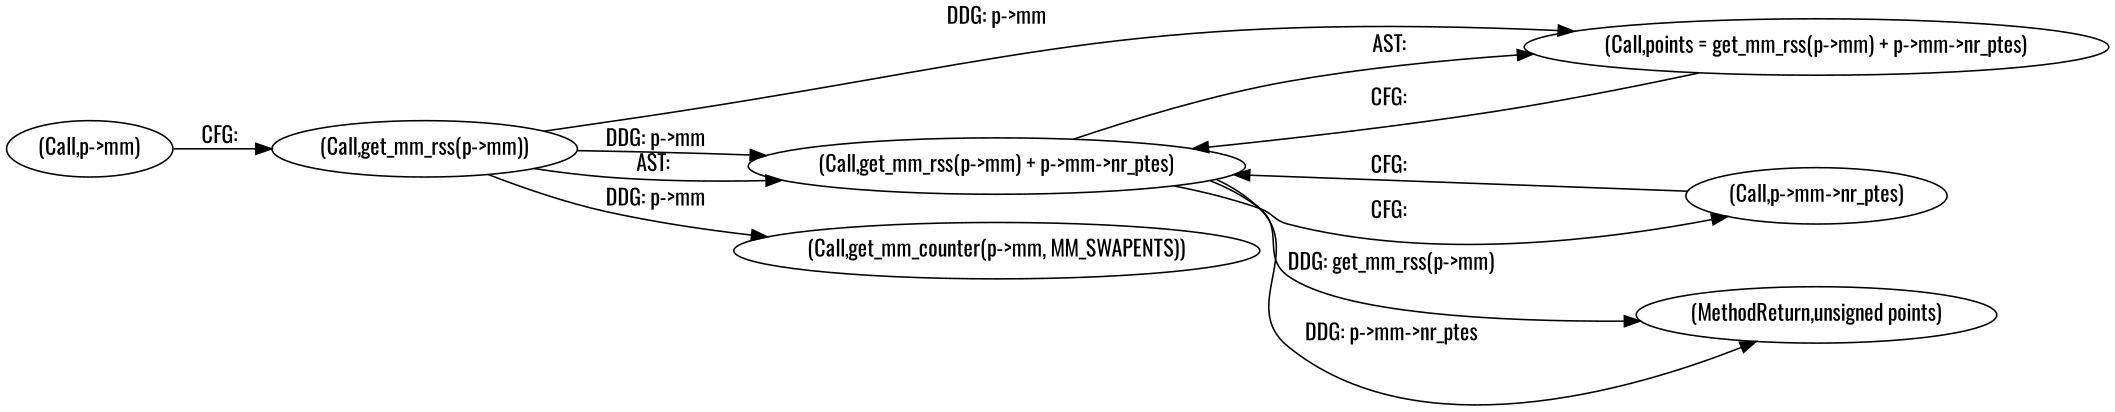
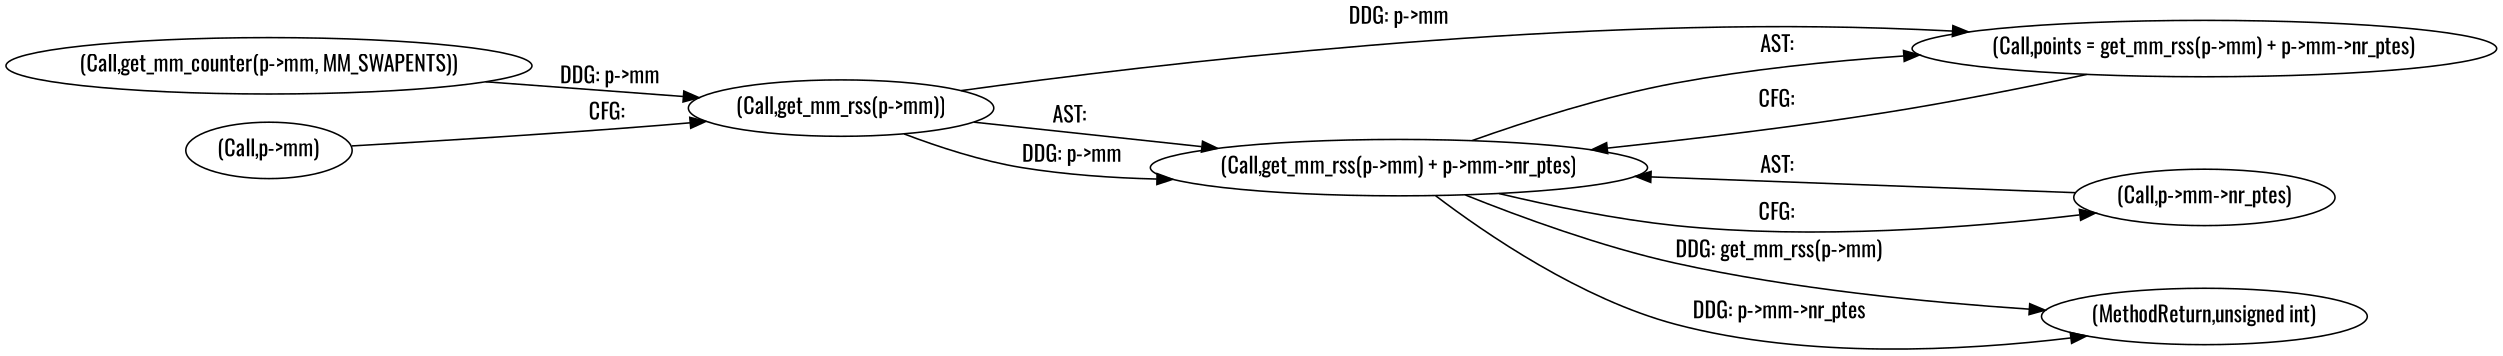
(1392, 167) -> (1780, 167)
(618, 214) -> (584, 89)
(1817, 315) -> (2204, 316)
